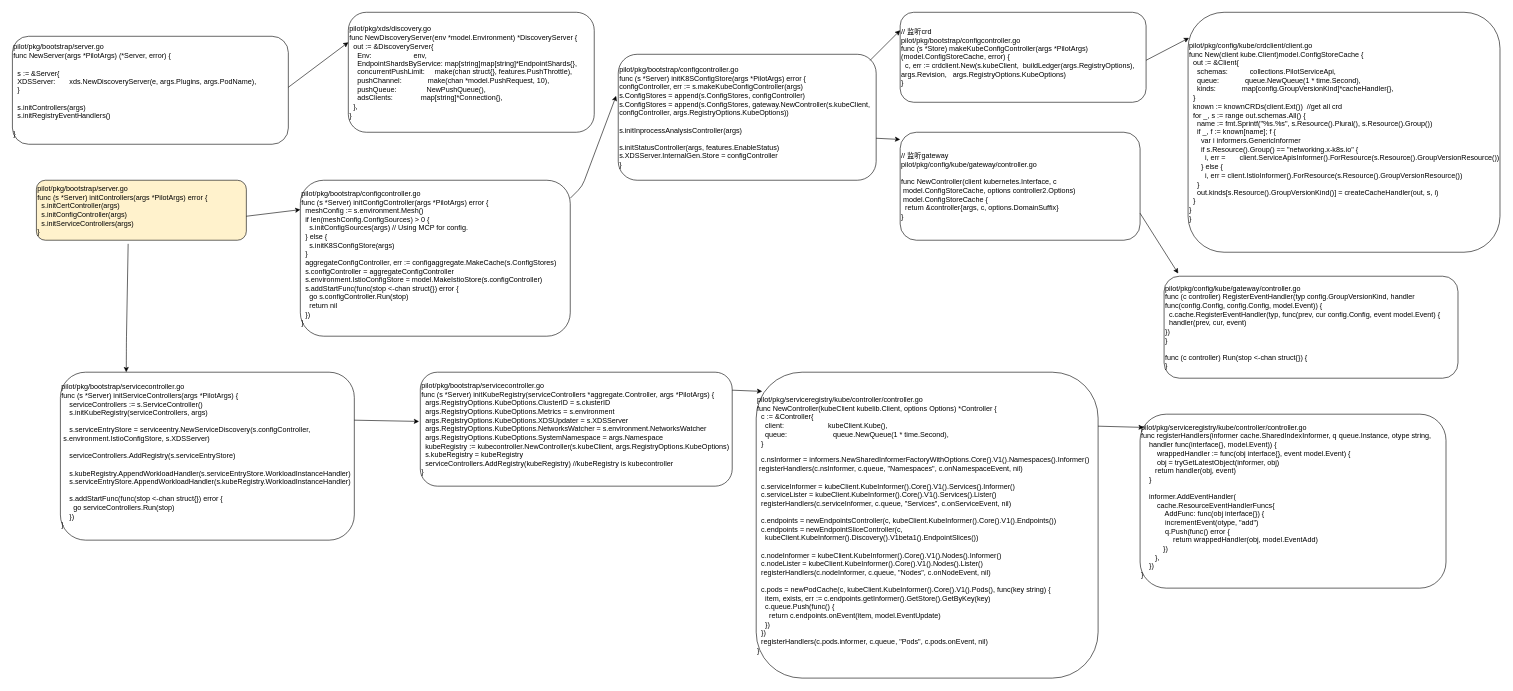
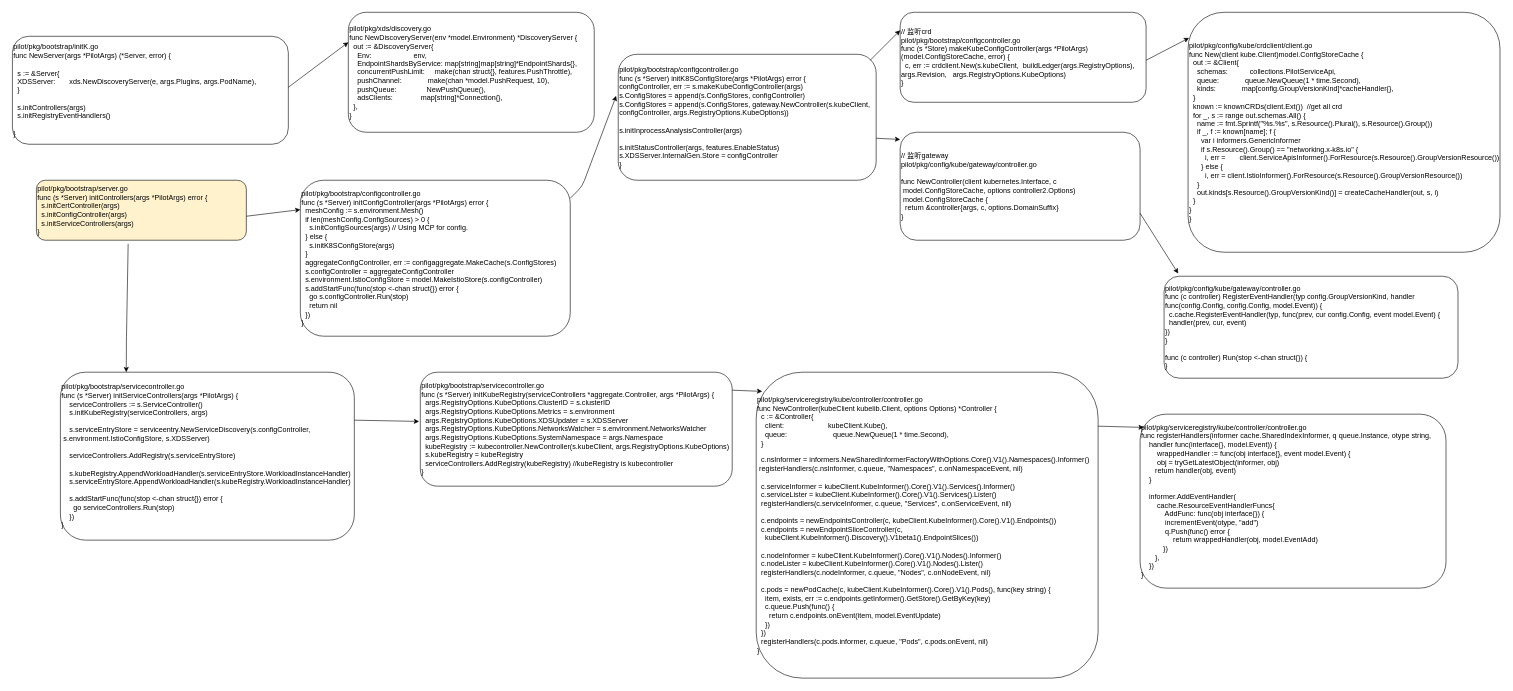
(143, 90) -> (143, 90)
